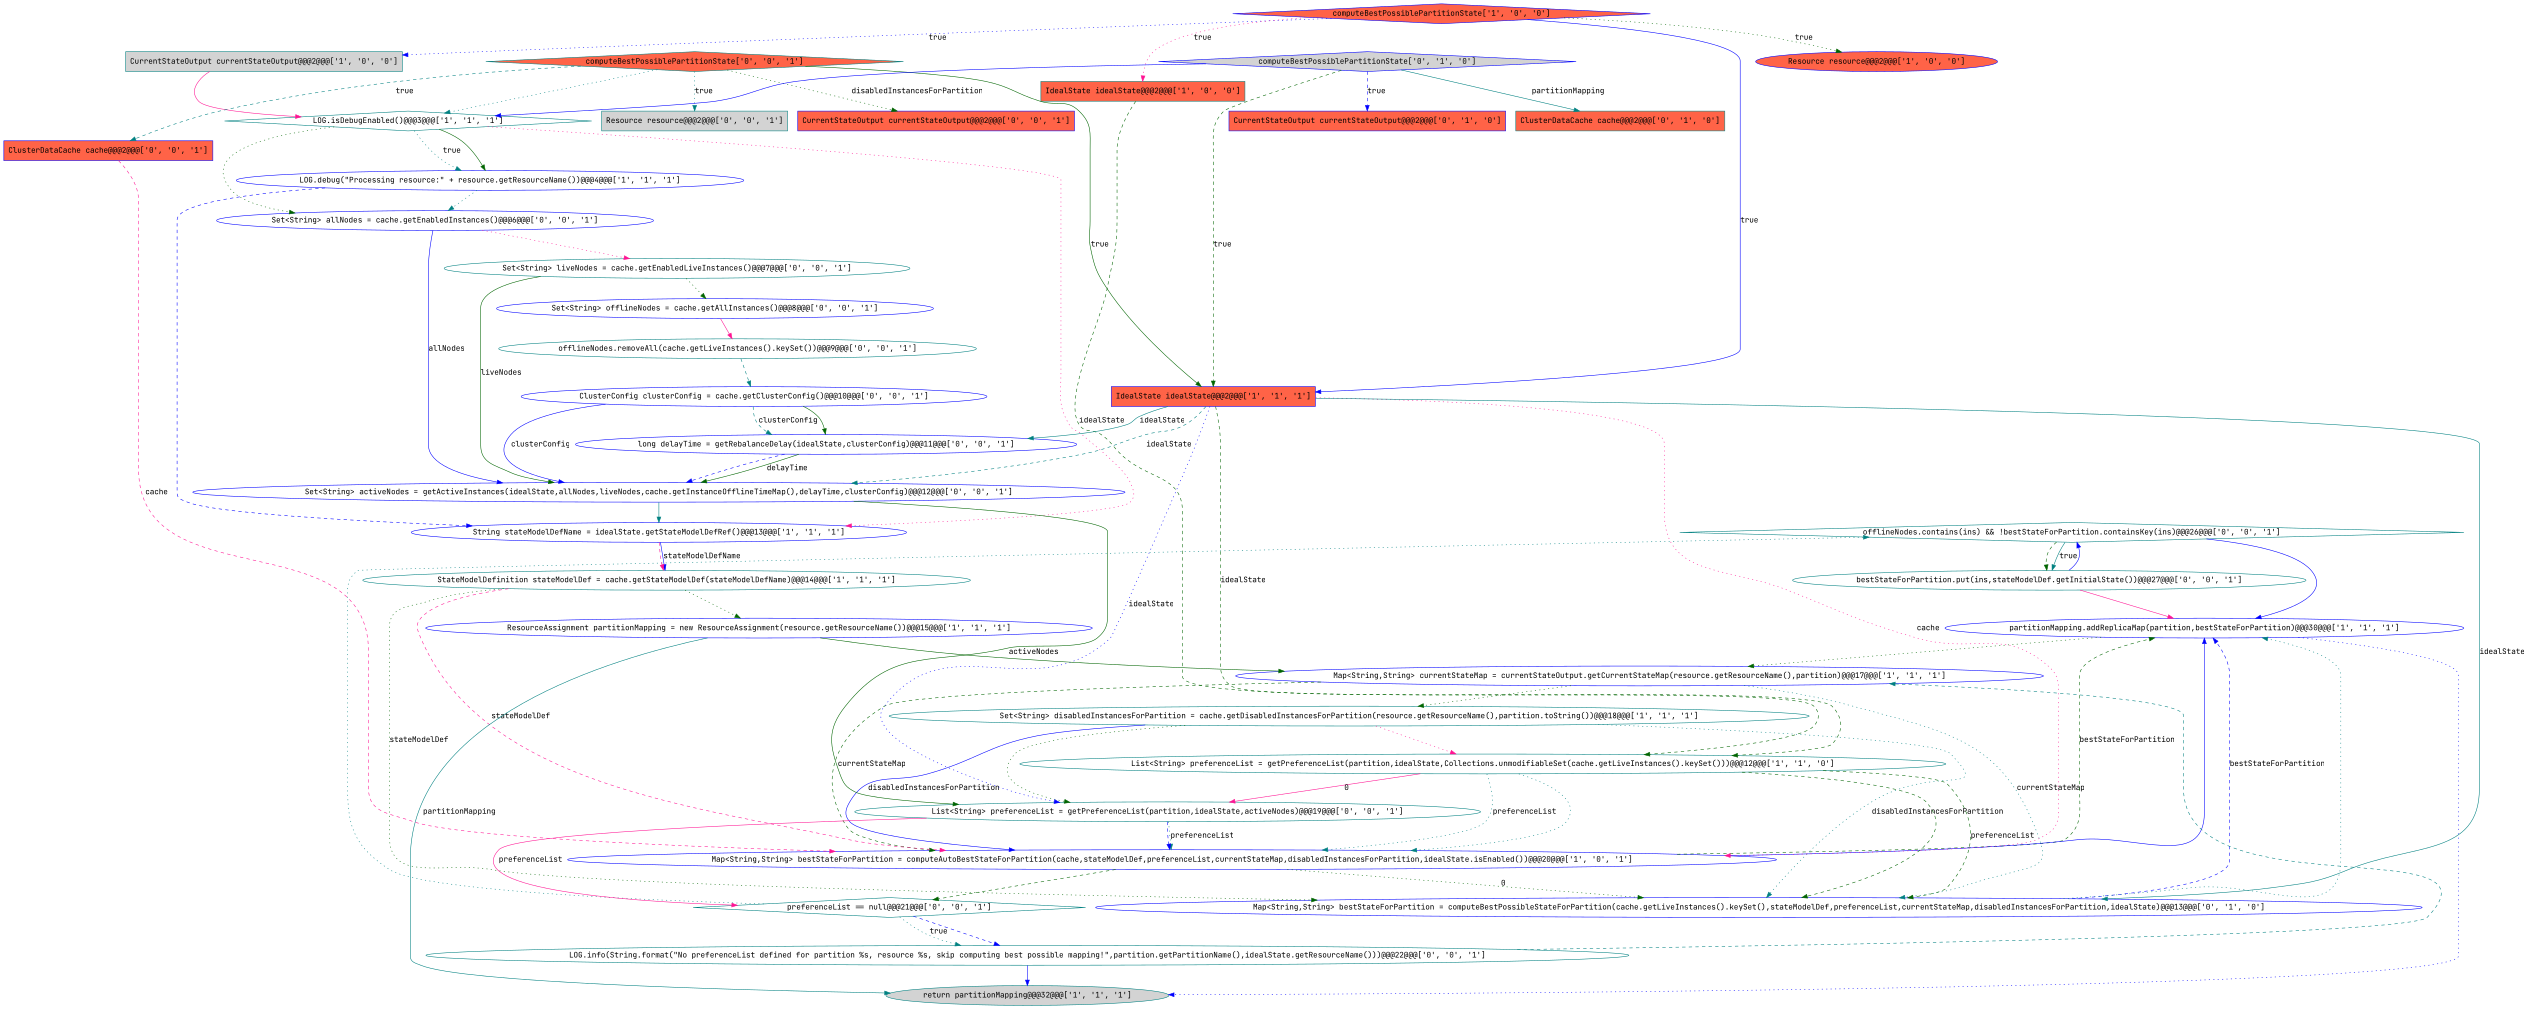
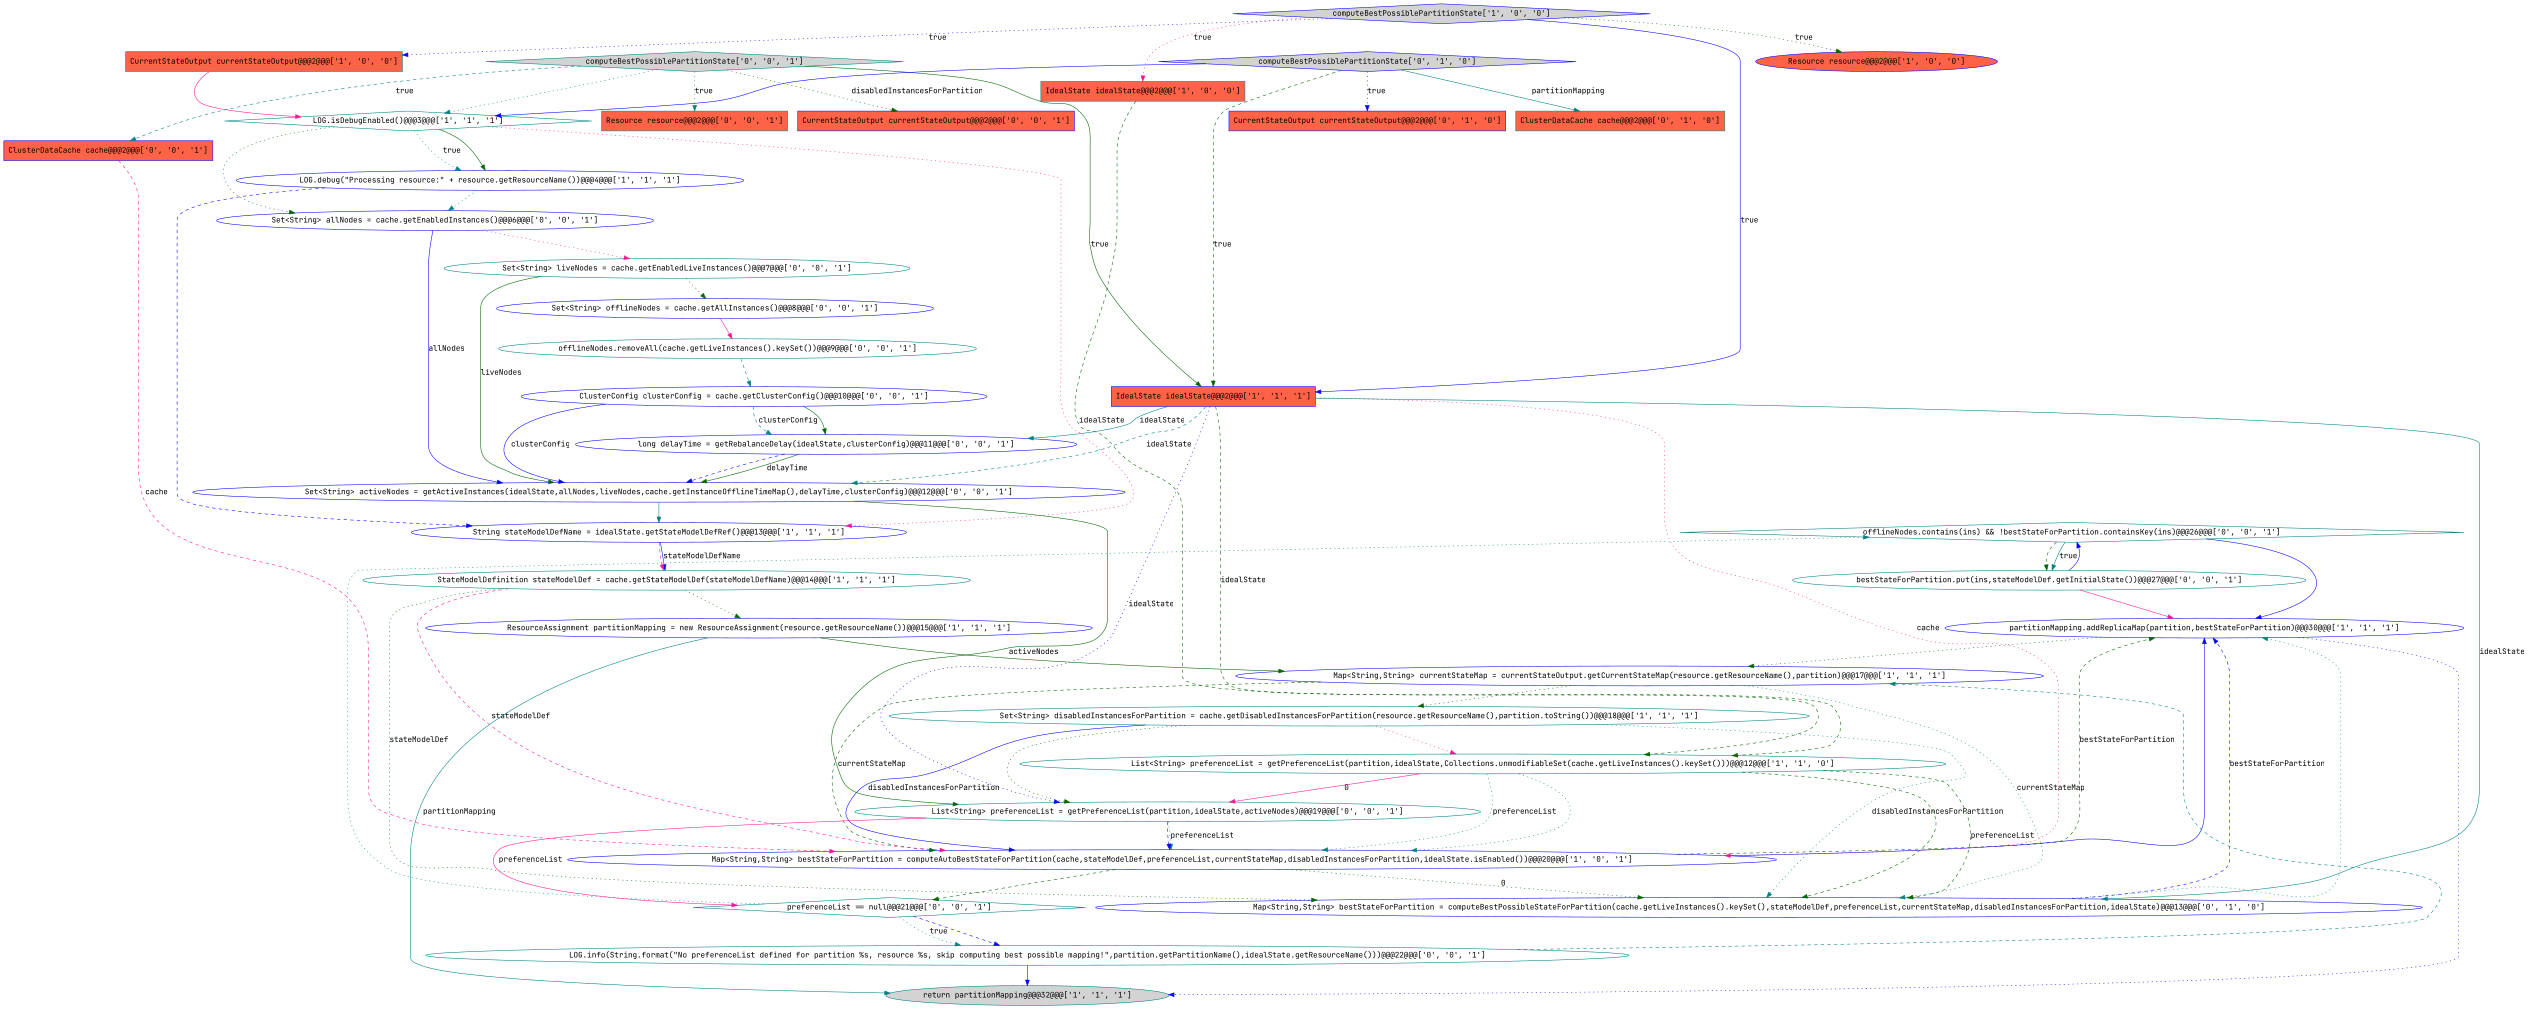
(1442, 14) -> (1442, 14)
(264, 62) -> (264, 62)
(695, 62) -> (695, 62)
(1367, 88) -> (1367, 88)
(695, 121) -> (695, 121)
